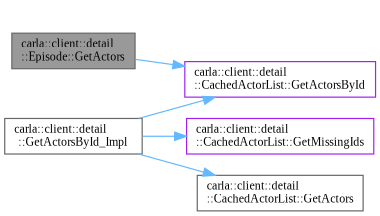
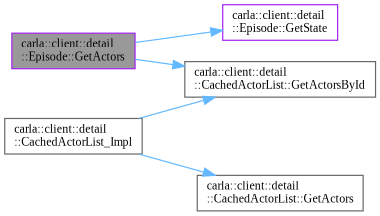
none -> (280, 23)
(73, 51) -> (73, 51)
(280, 79) -> (280, 79)
(73, 136) -> (73, 136)
(280, 136) -> none
